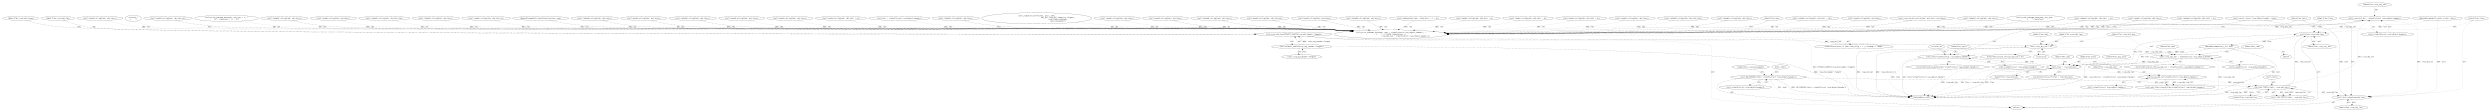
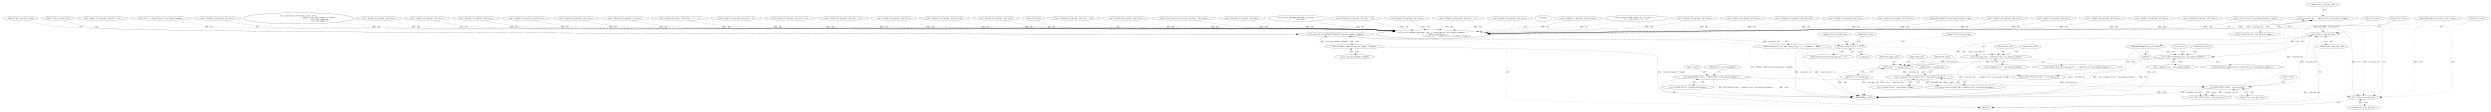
(2139, 56) -> (2105, 71)
(2351, 97) -> (2363, 97)
